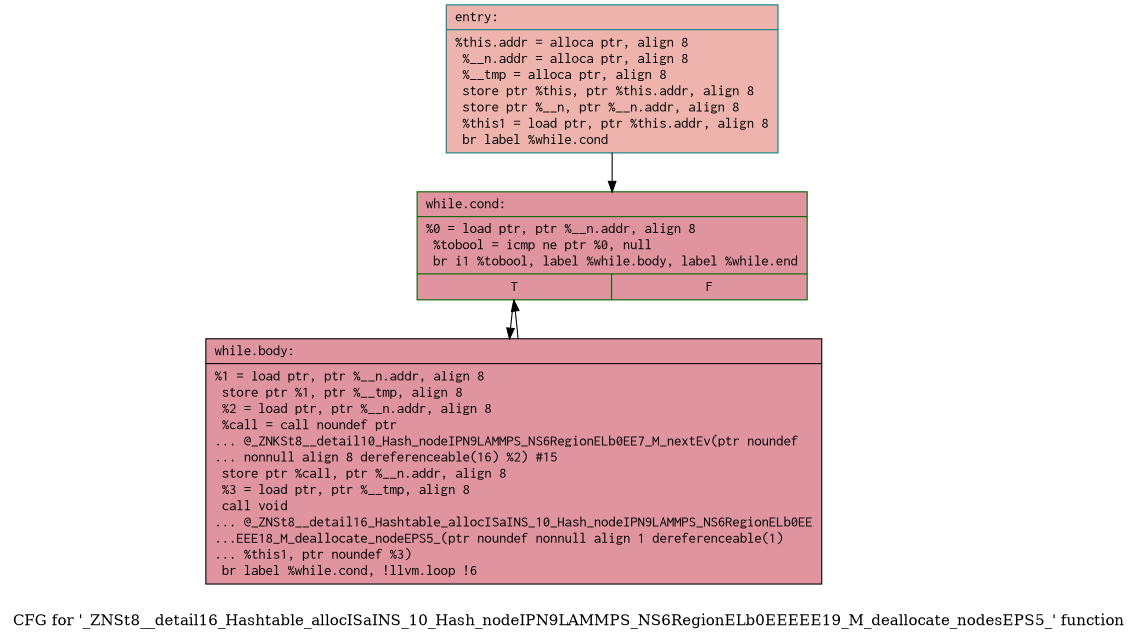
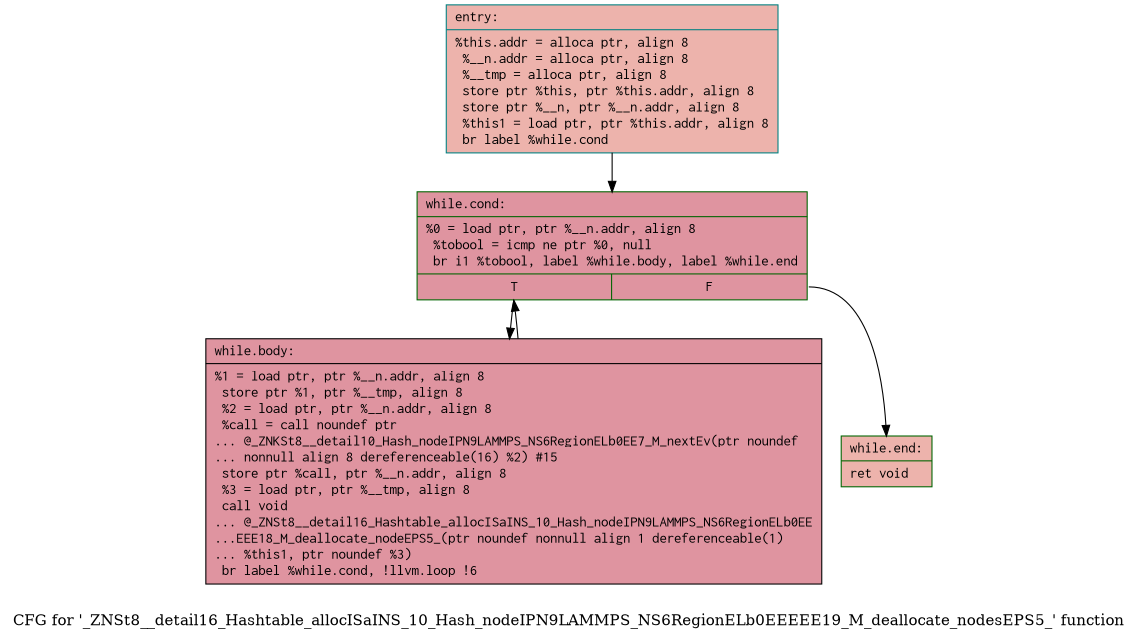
none -> (887, 461)
